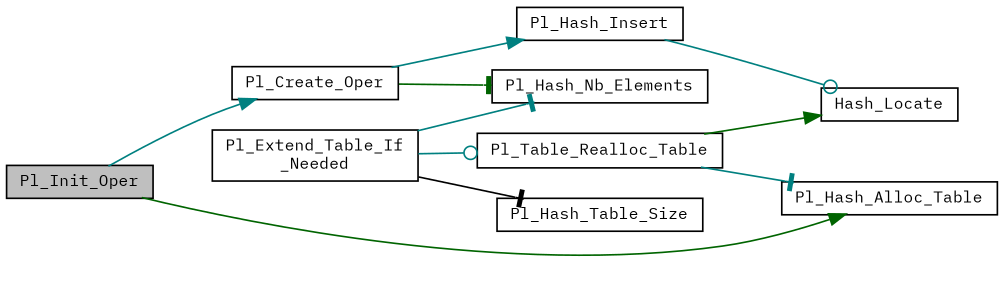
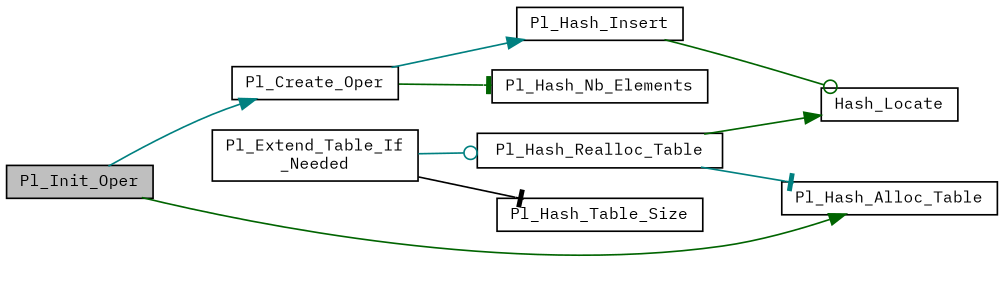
(744, 61) -> (744, 61)
(472, 117) -> none
(600, 151) -> (600, 151)
